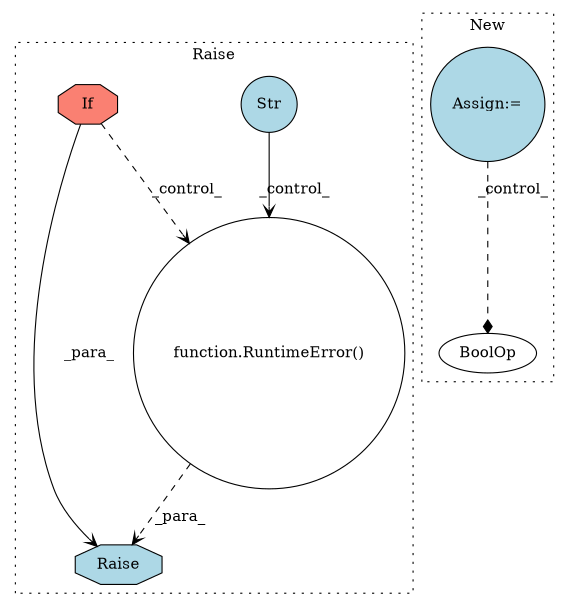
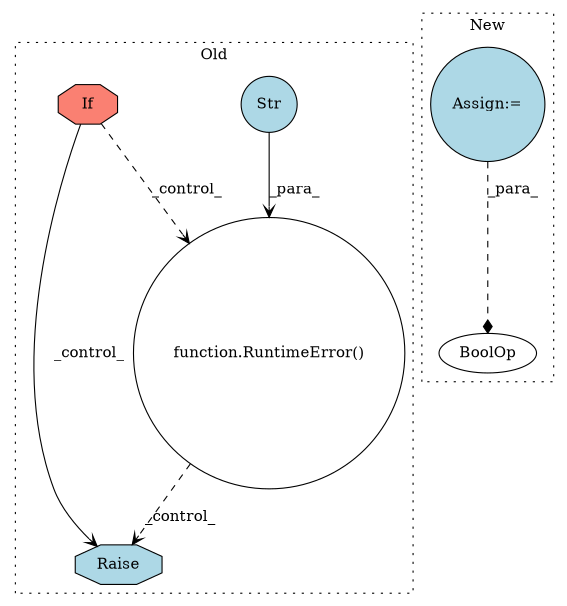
(214, 55) -> (214, 55)
(294, 189) -> (294, 189)
(513, 189) -> (513, 189)
(89, 353) -> (89, 353)
(180, 517) -> (180, 517)
